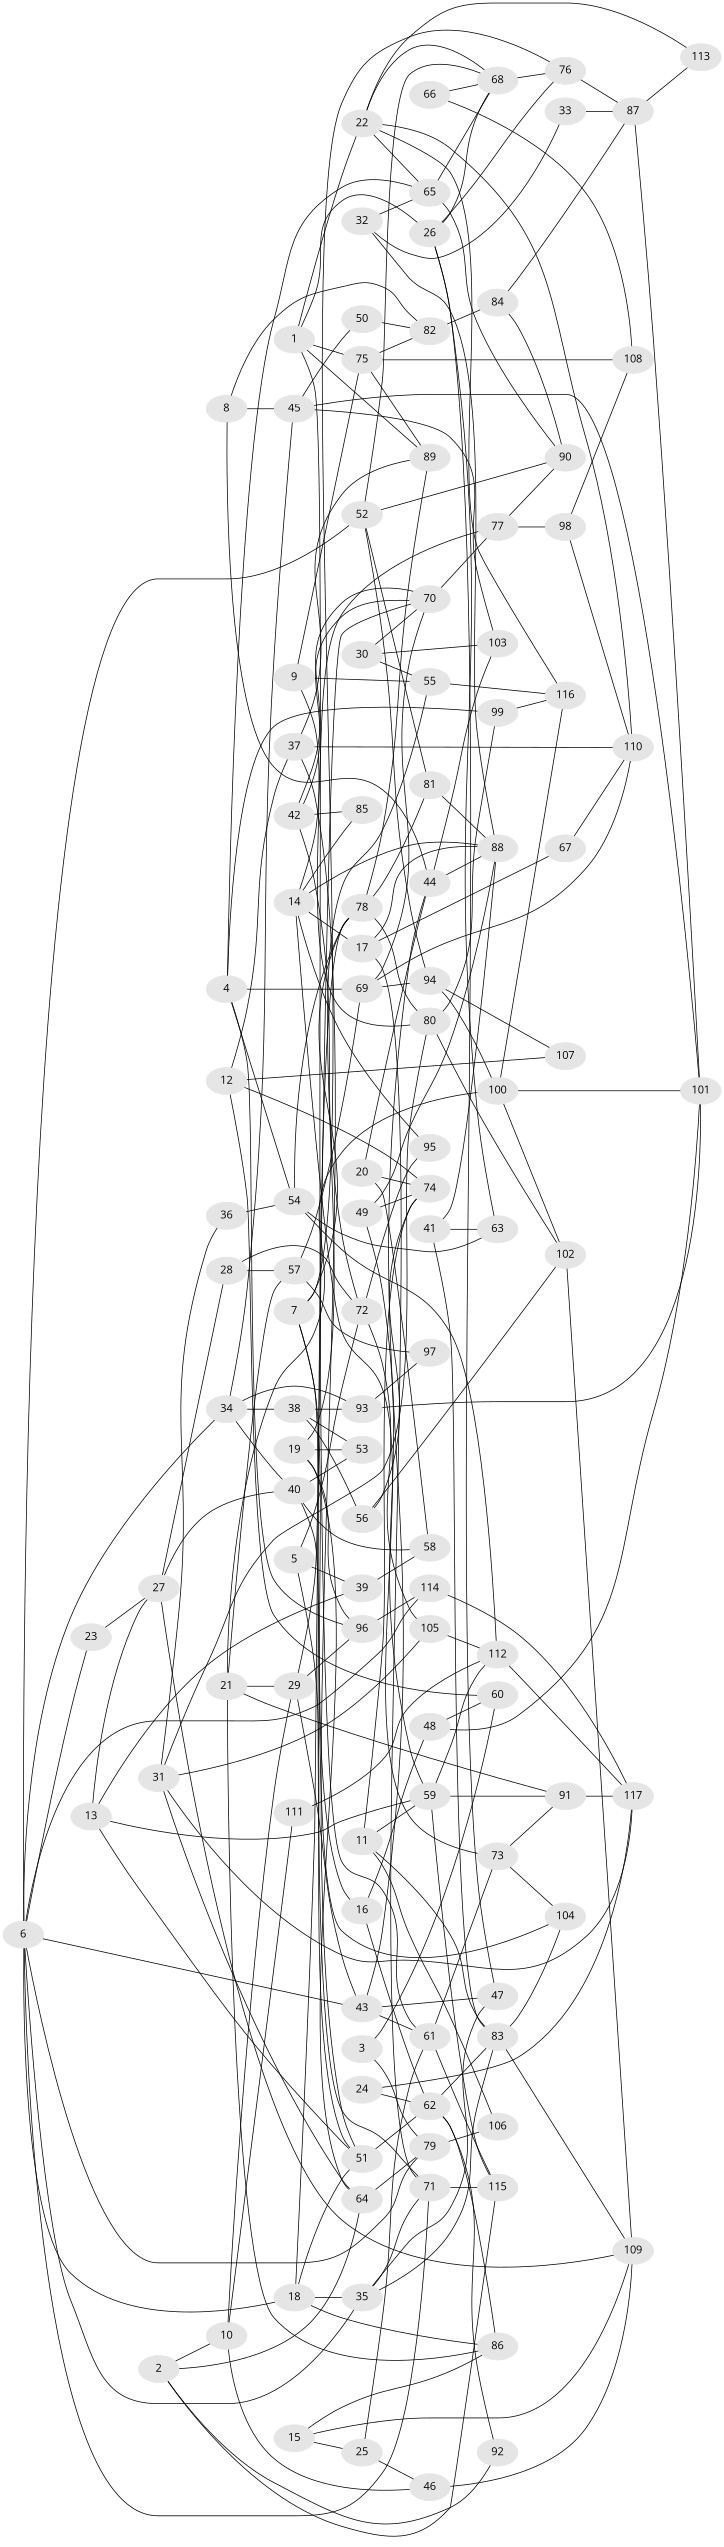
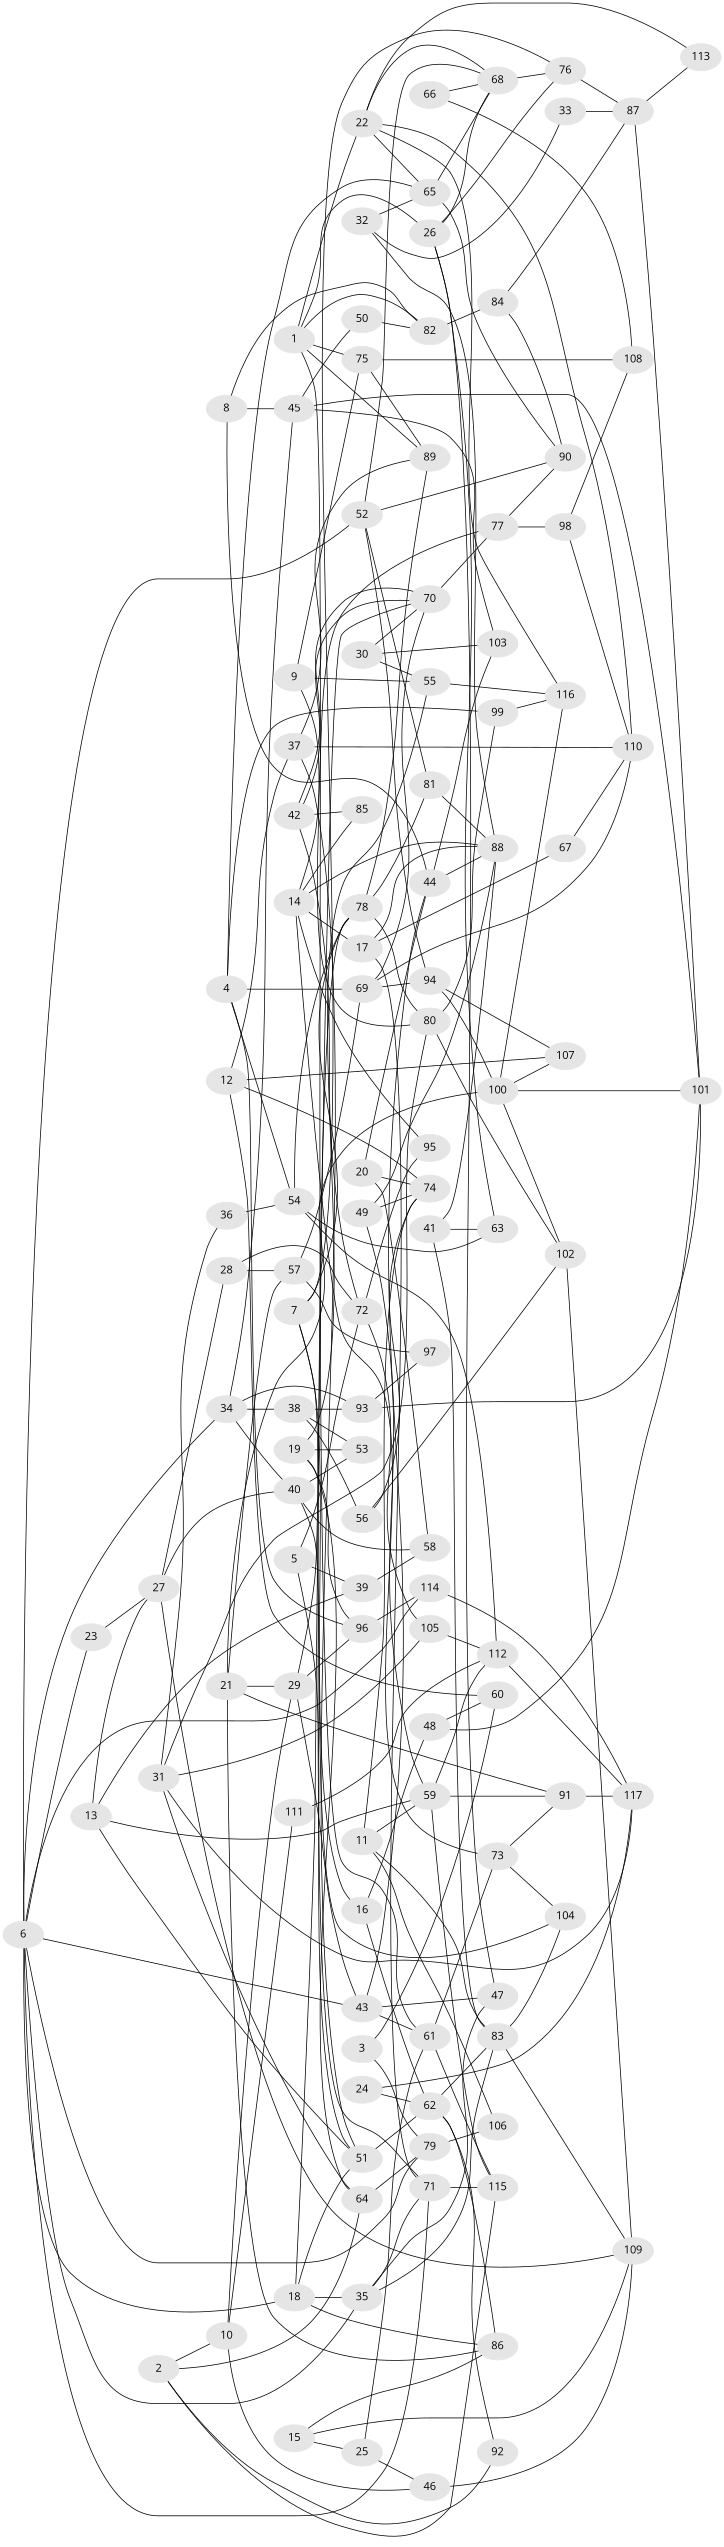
(396, 346) -> (359, 295)
none -> (532, 1073)
